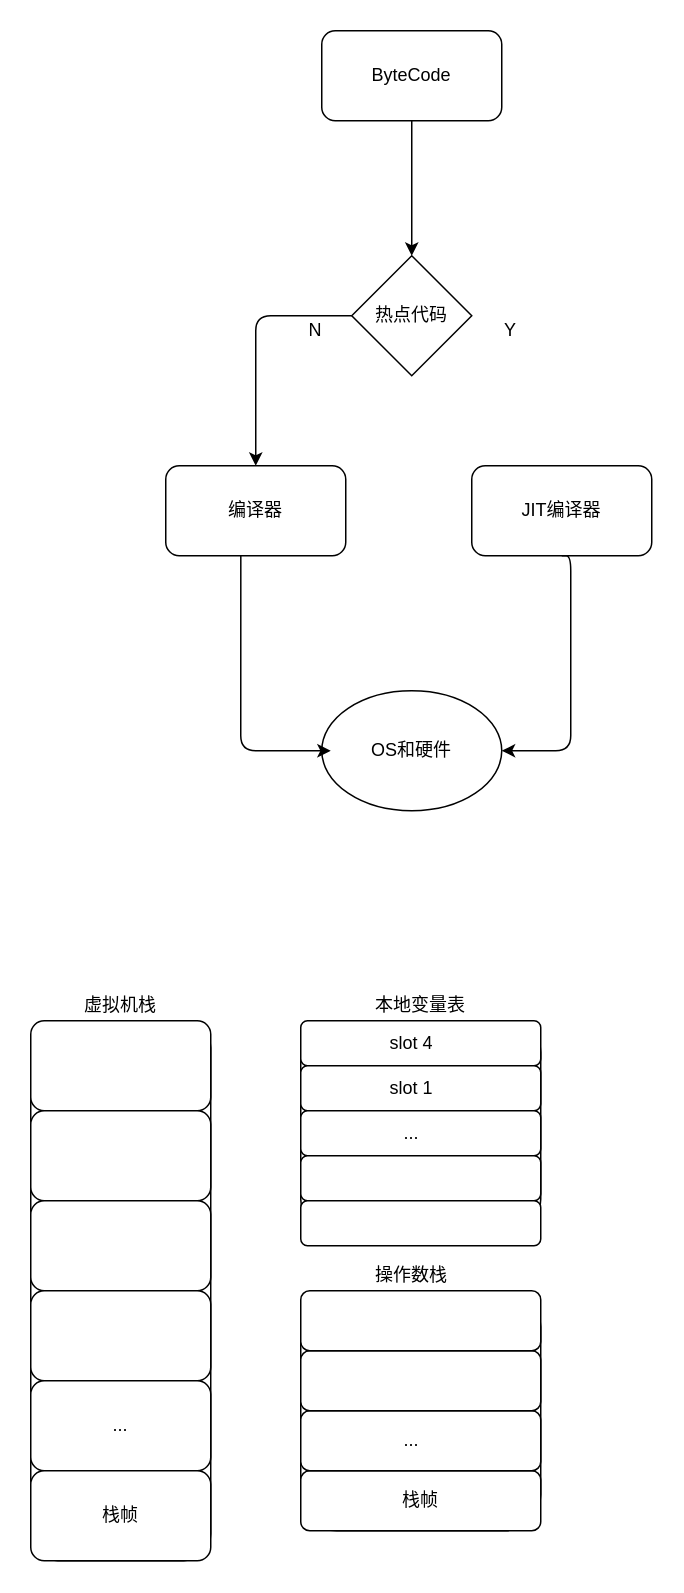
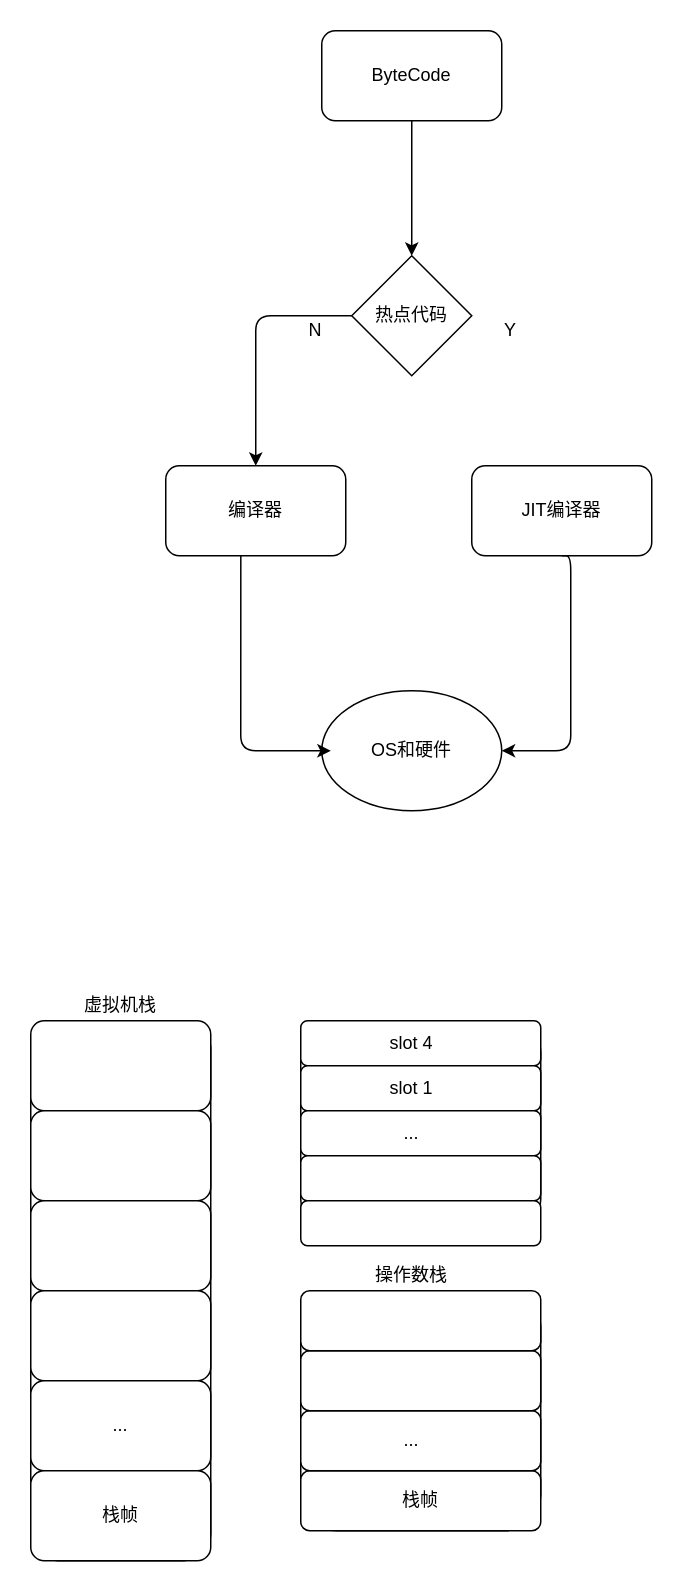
(421, 1006) -> none
